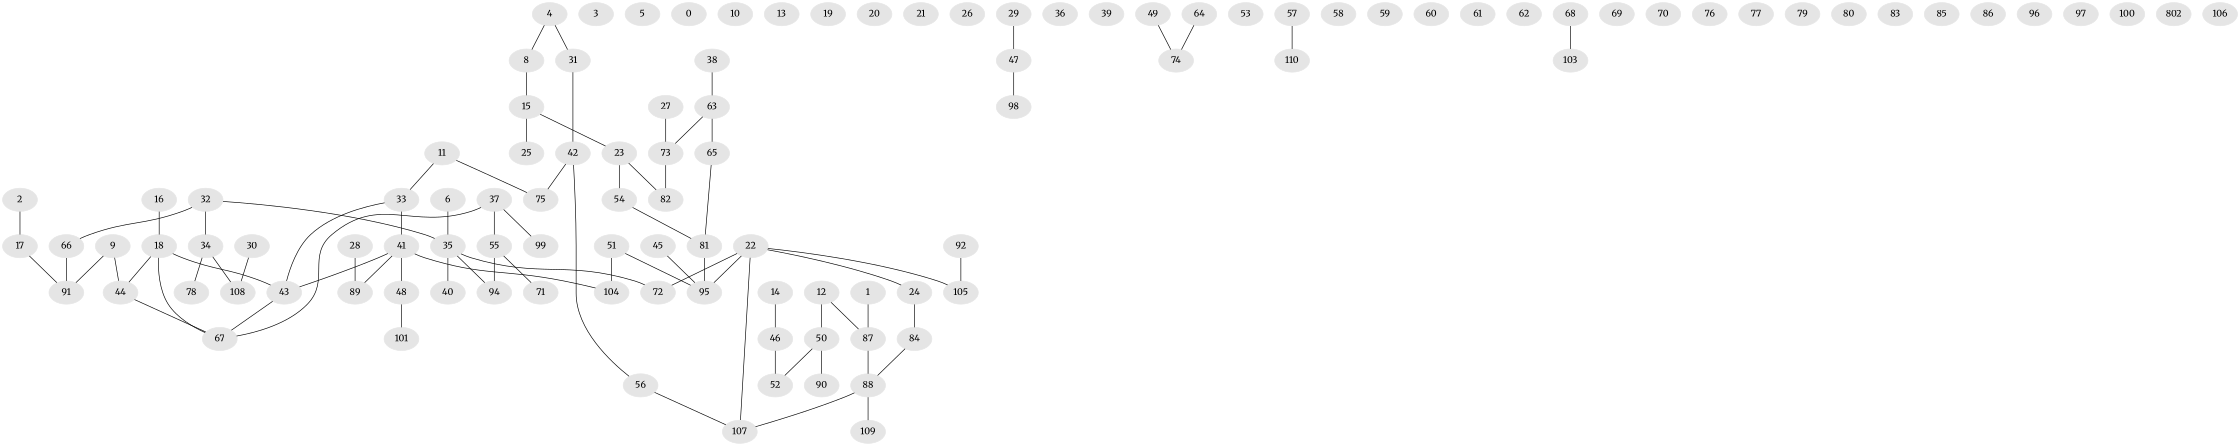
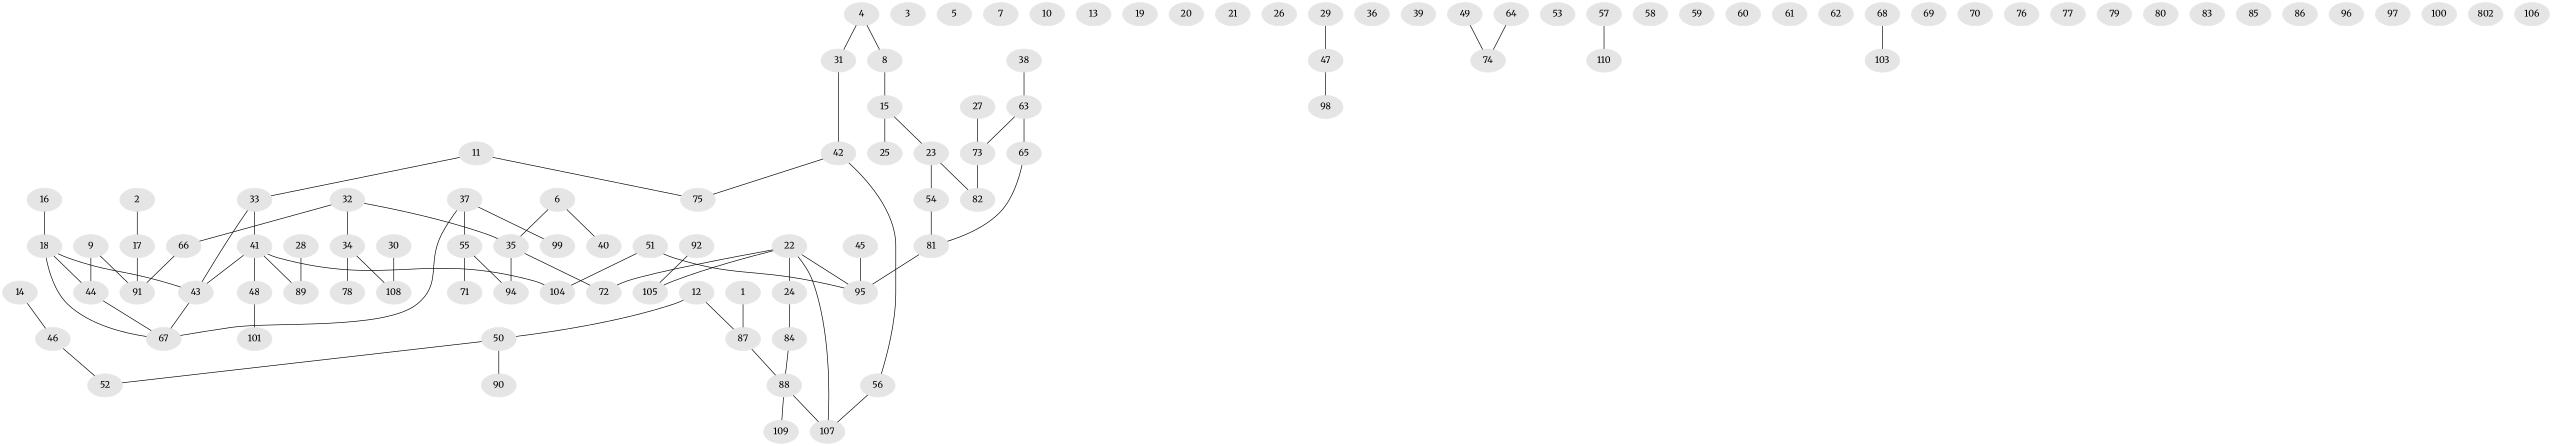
(689, 14) -> (1001, 14)
(448, 269) -> (581, 223)
